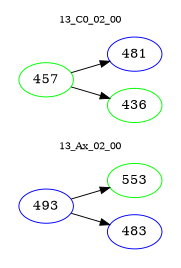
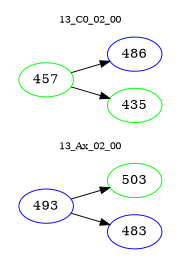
(135, 54) -> (135, 54)
(135, 105) -> (135, 105)
(135, 180) -> (135, 180)
